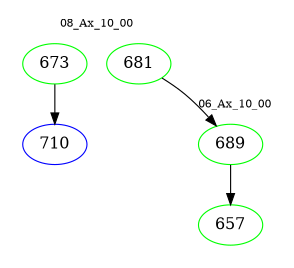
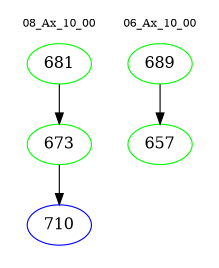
(197, 105) -> (59, 99)
